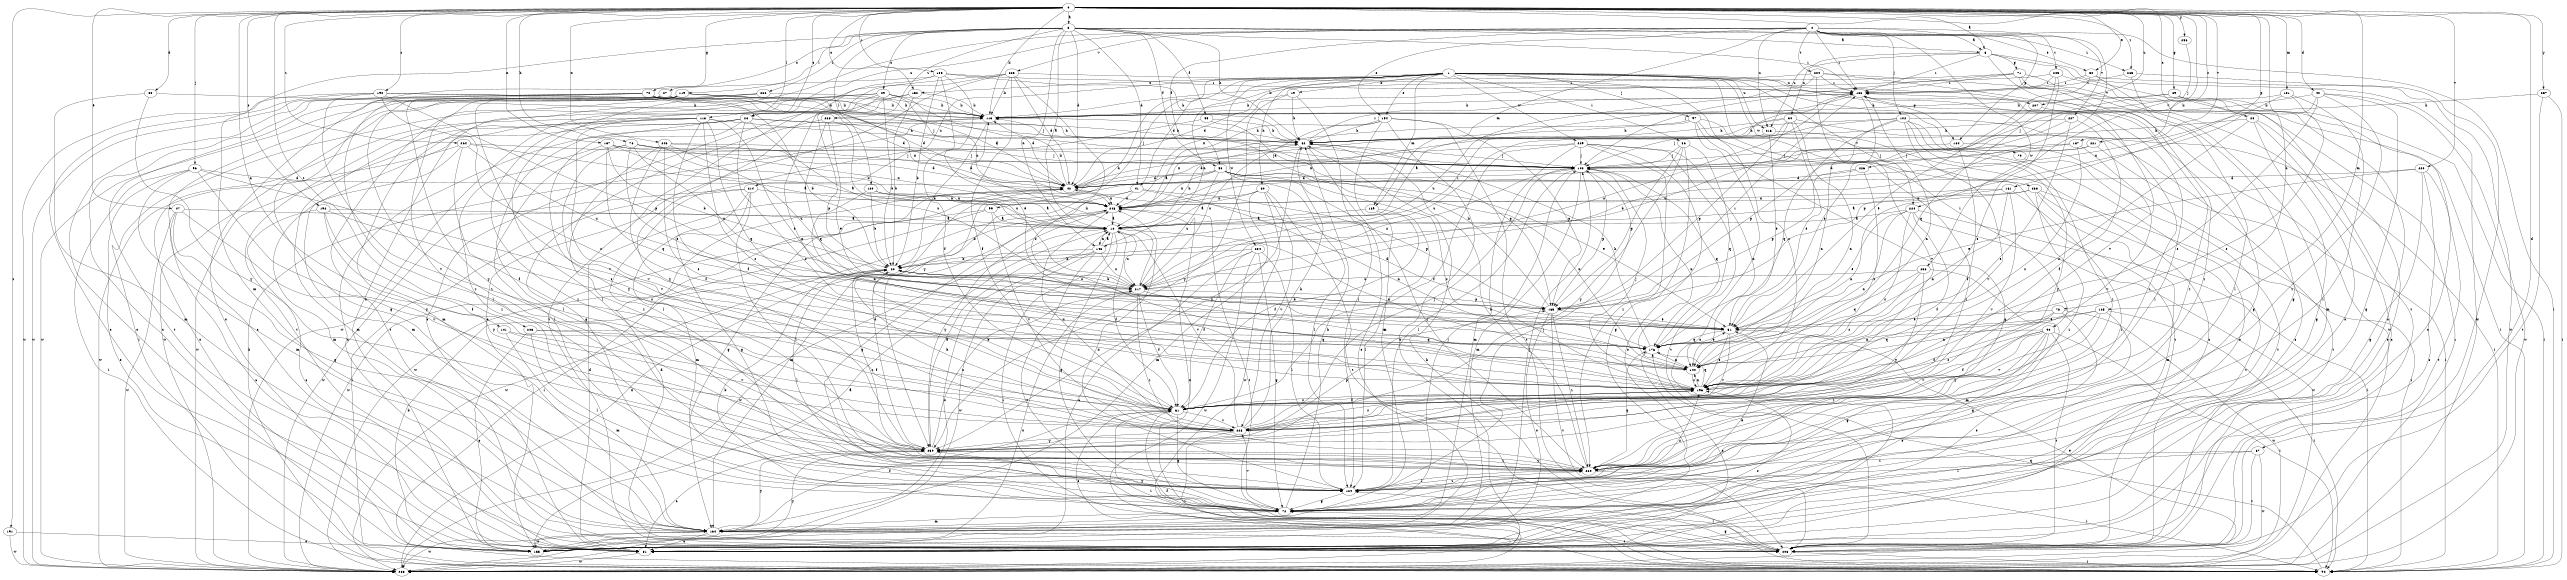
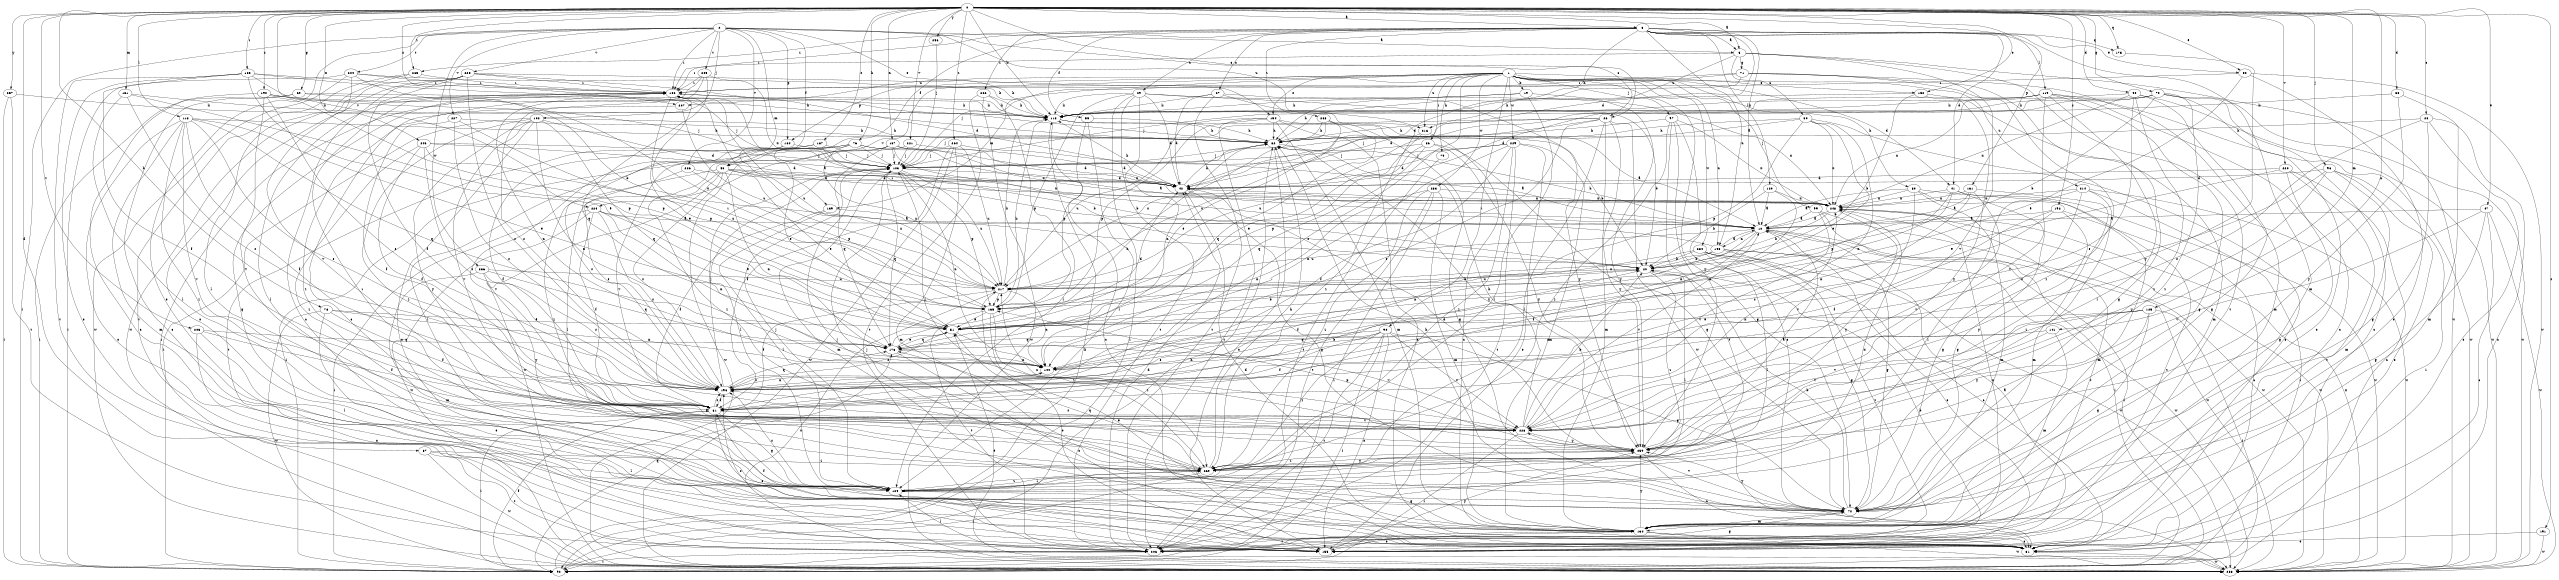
none -> (2119, 53)
(23, 372) -> (685, 564)
(1197, 481) -> (790, 481)
